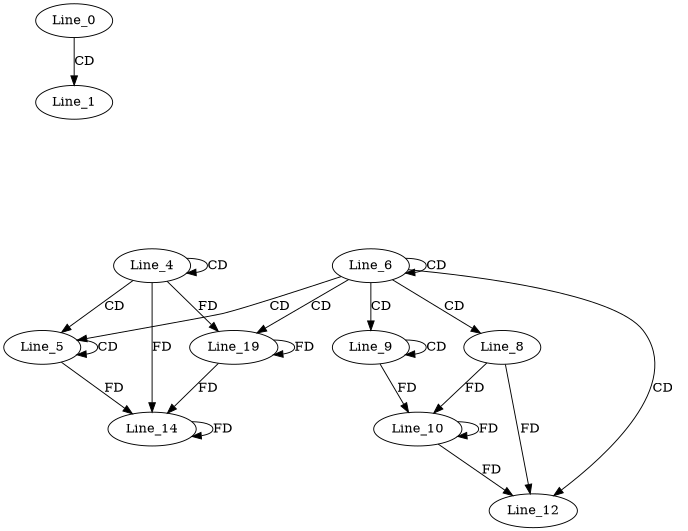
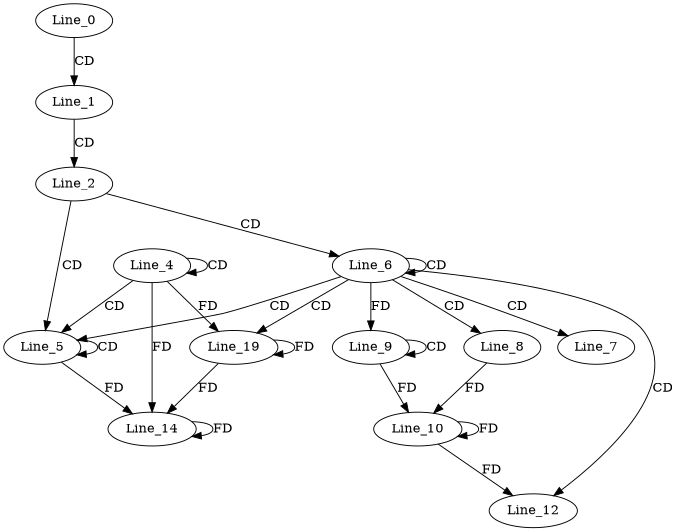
none -> (74, 184)
(381, 307) -> (381, 307)
none -> (596, 347)
(517, 424) -> none
